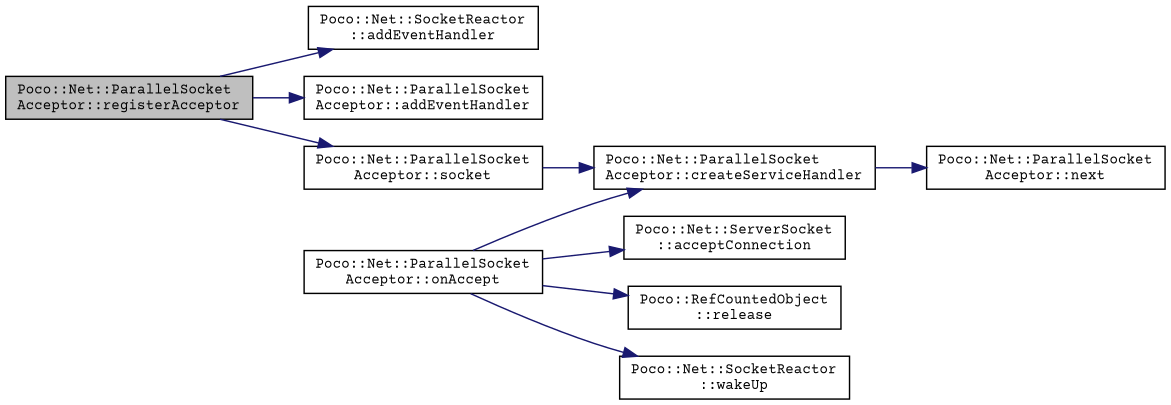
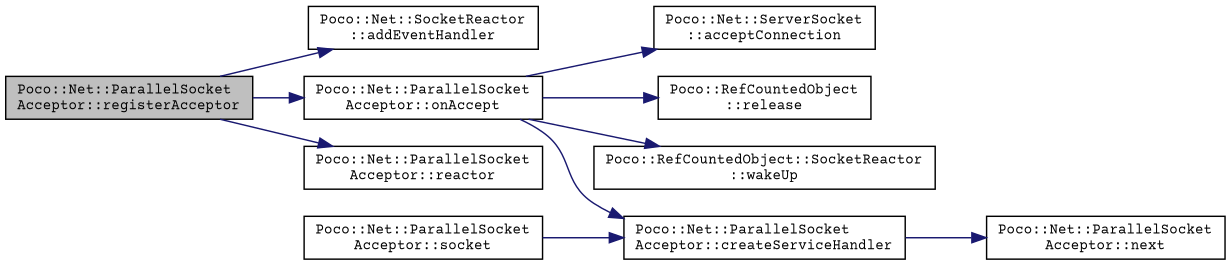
(423, 98) -> (423, 168)
(269, 131) -> (271, 98)
(735, 378) -> (765, 168)
